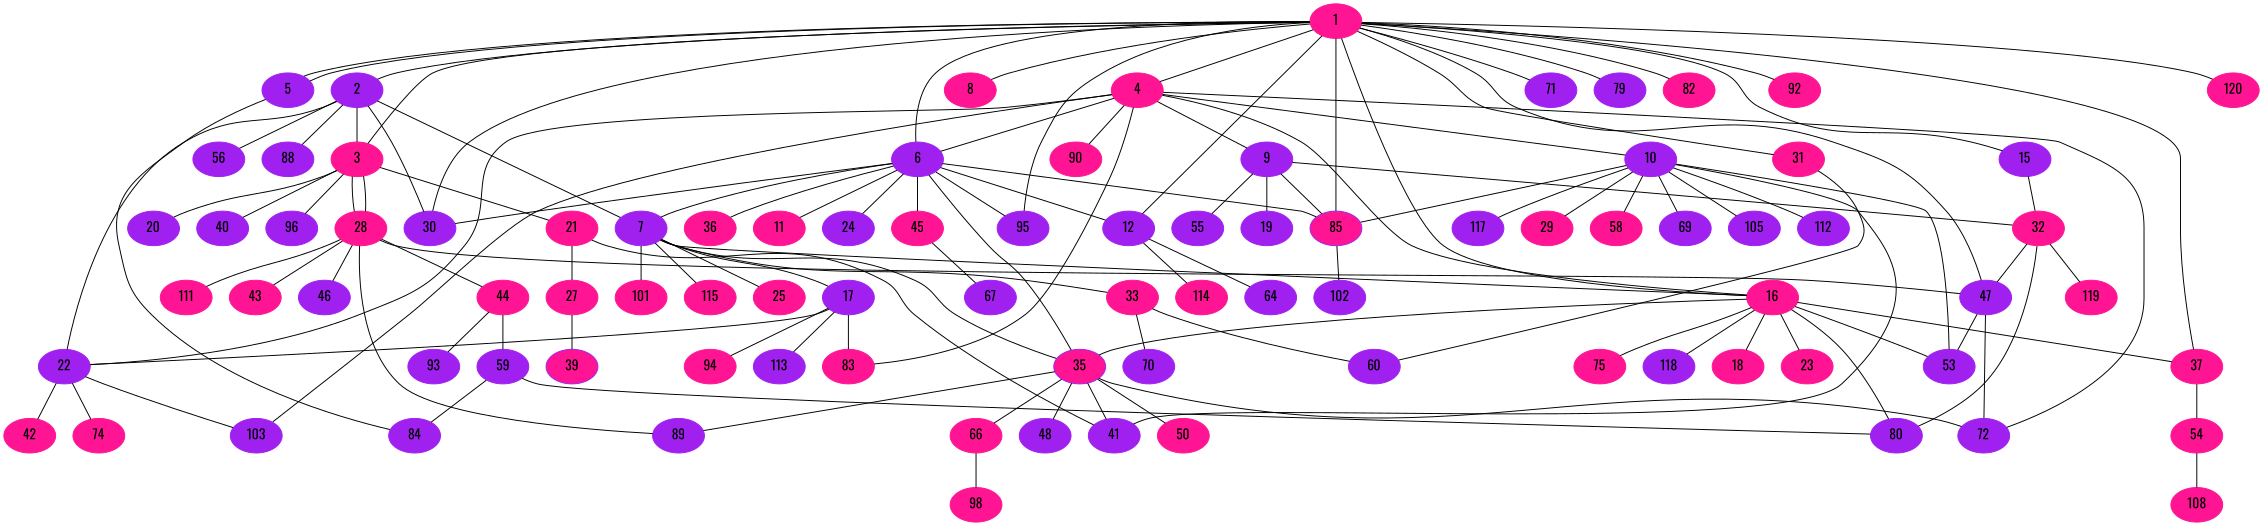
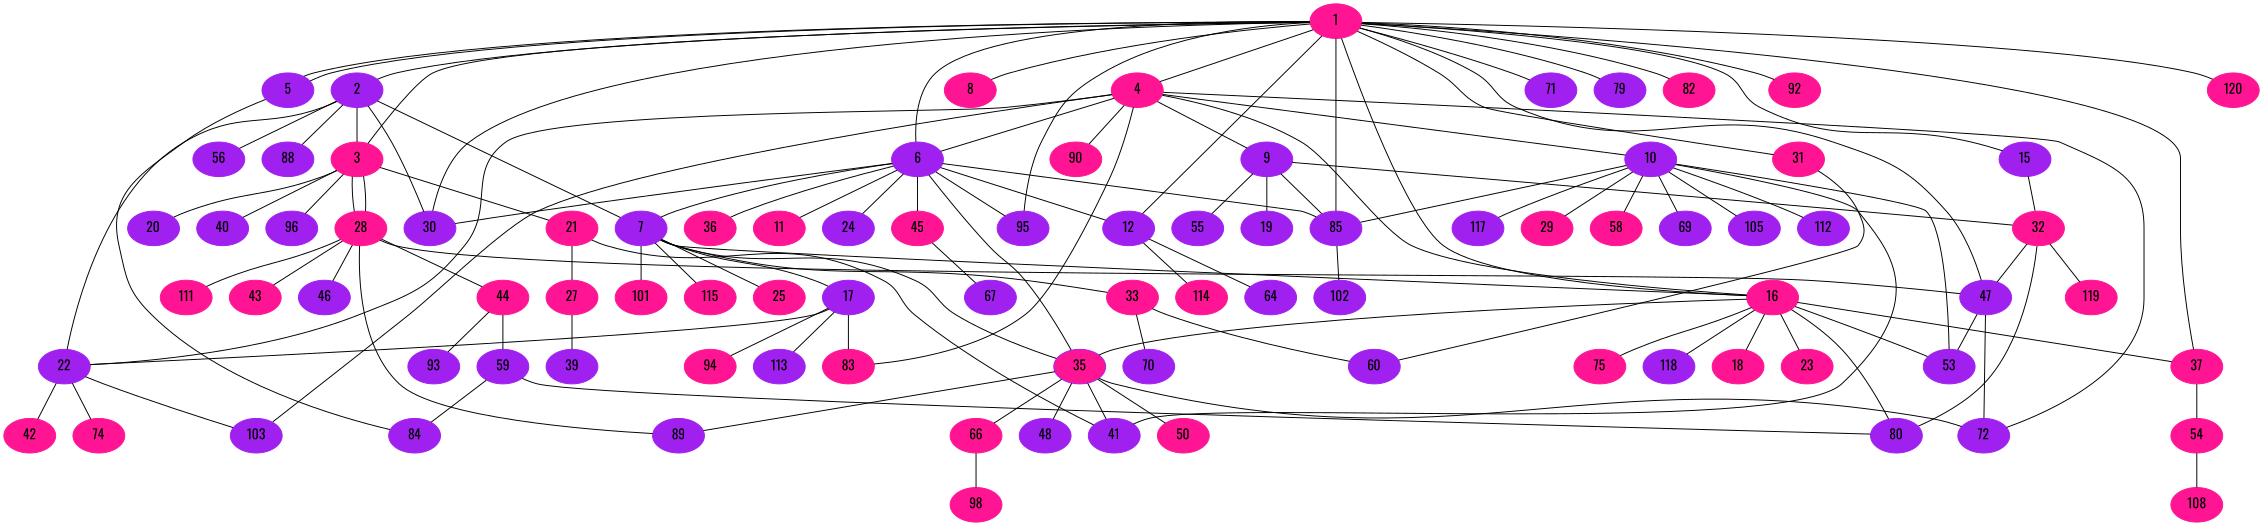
(1336, 228) -> (1336, 228)
(572, 367) -> (572, 367)
